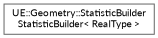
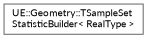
(79, 19) -> (74, 19)
